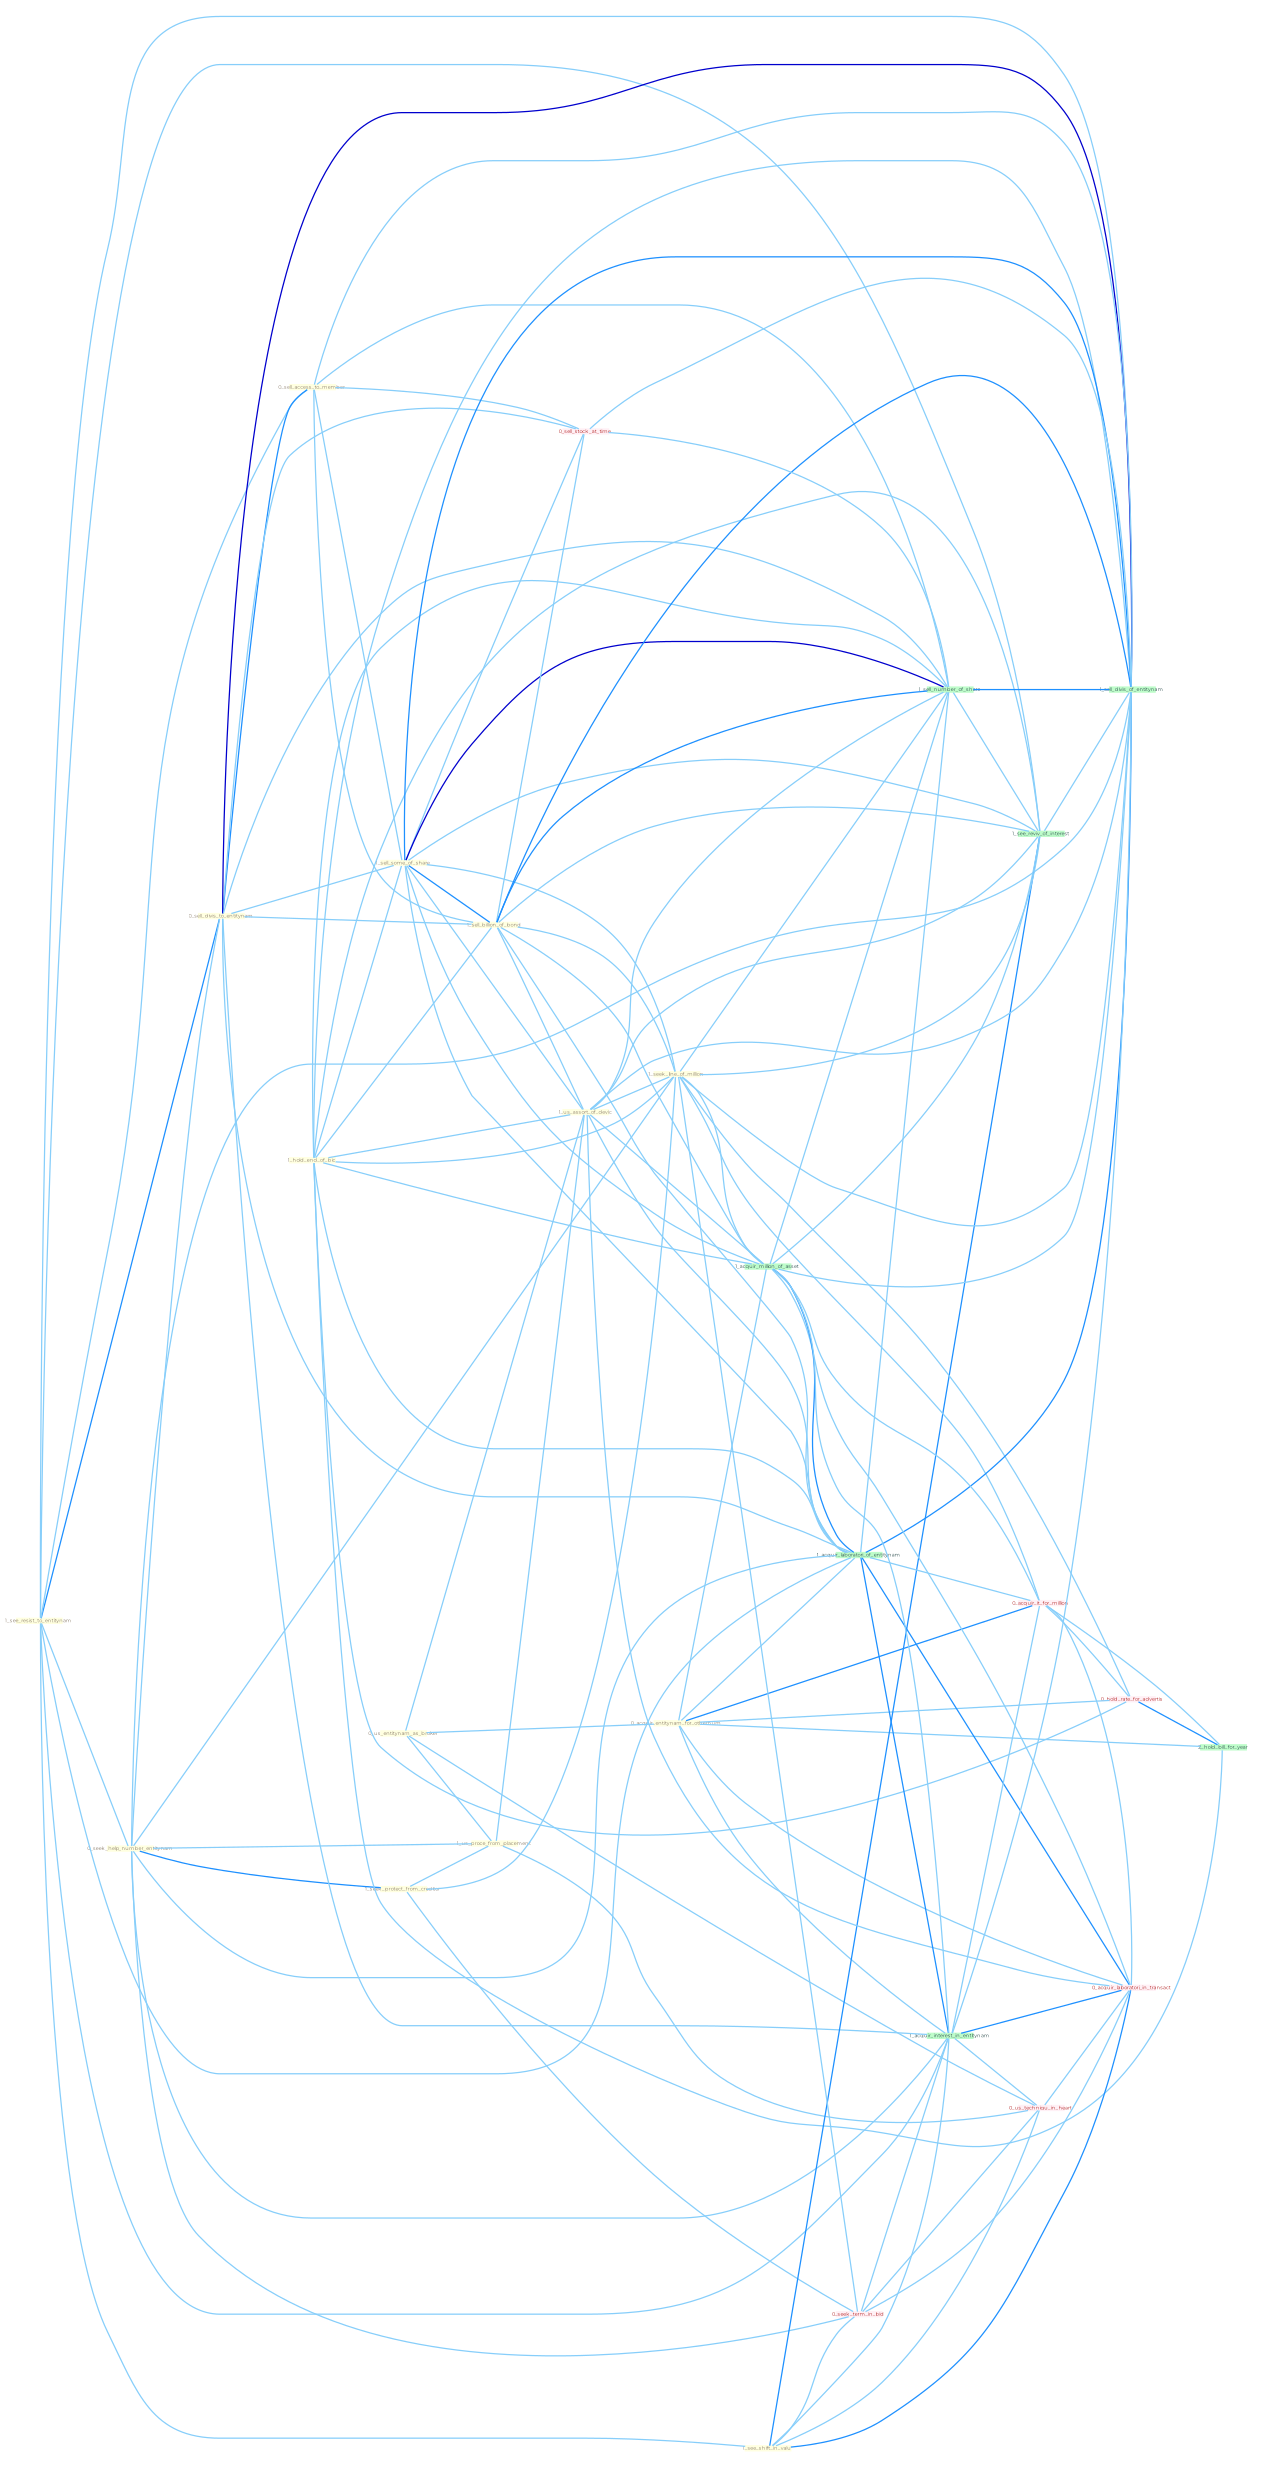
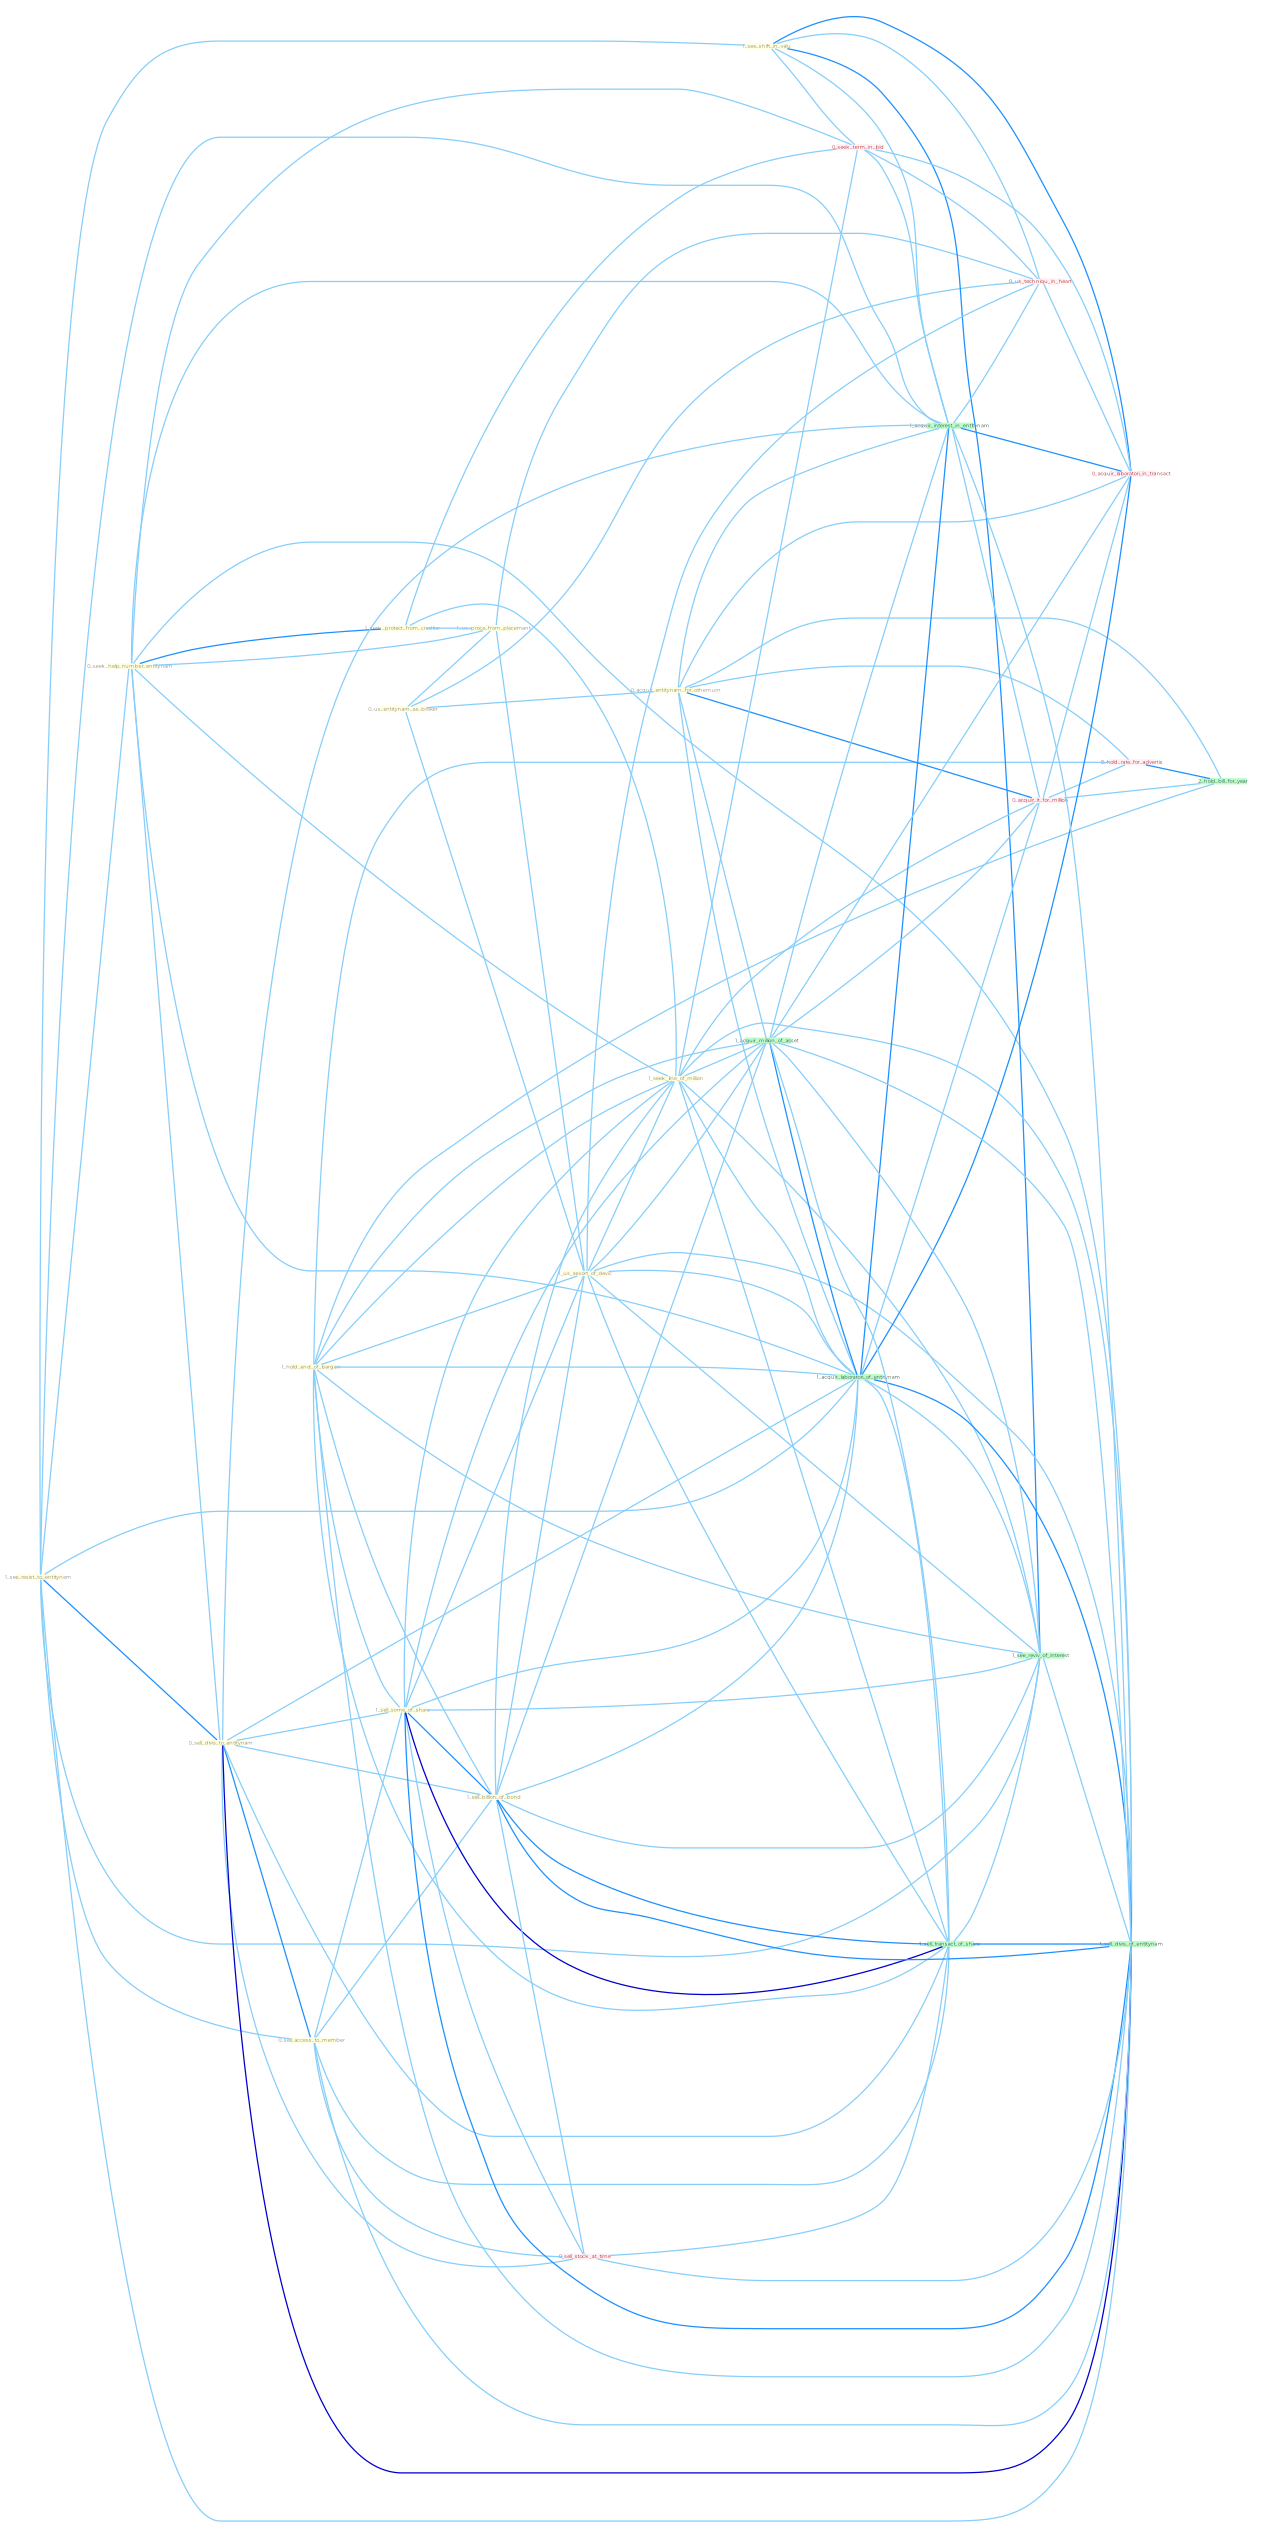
(950, 690) -> (950, 1944)
(313, 1160) -> (313, 1367)
(938, 1362) -> (772, 1226)
none -> (989, 1492)
(642, 1698) -> (644, 718)
